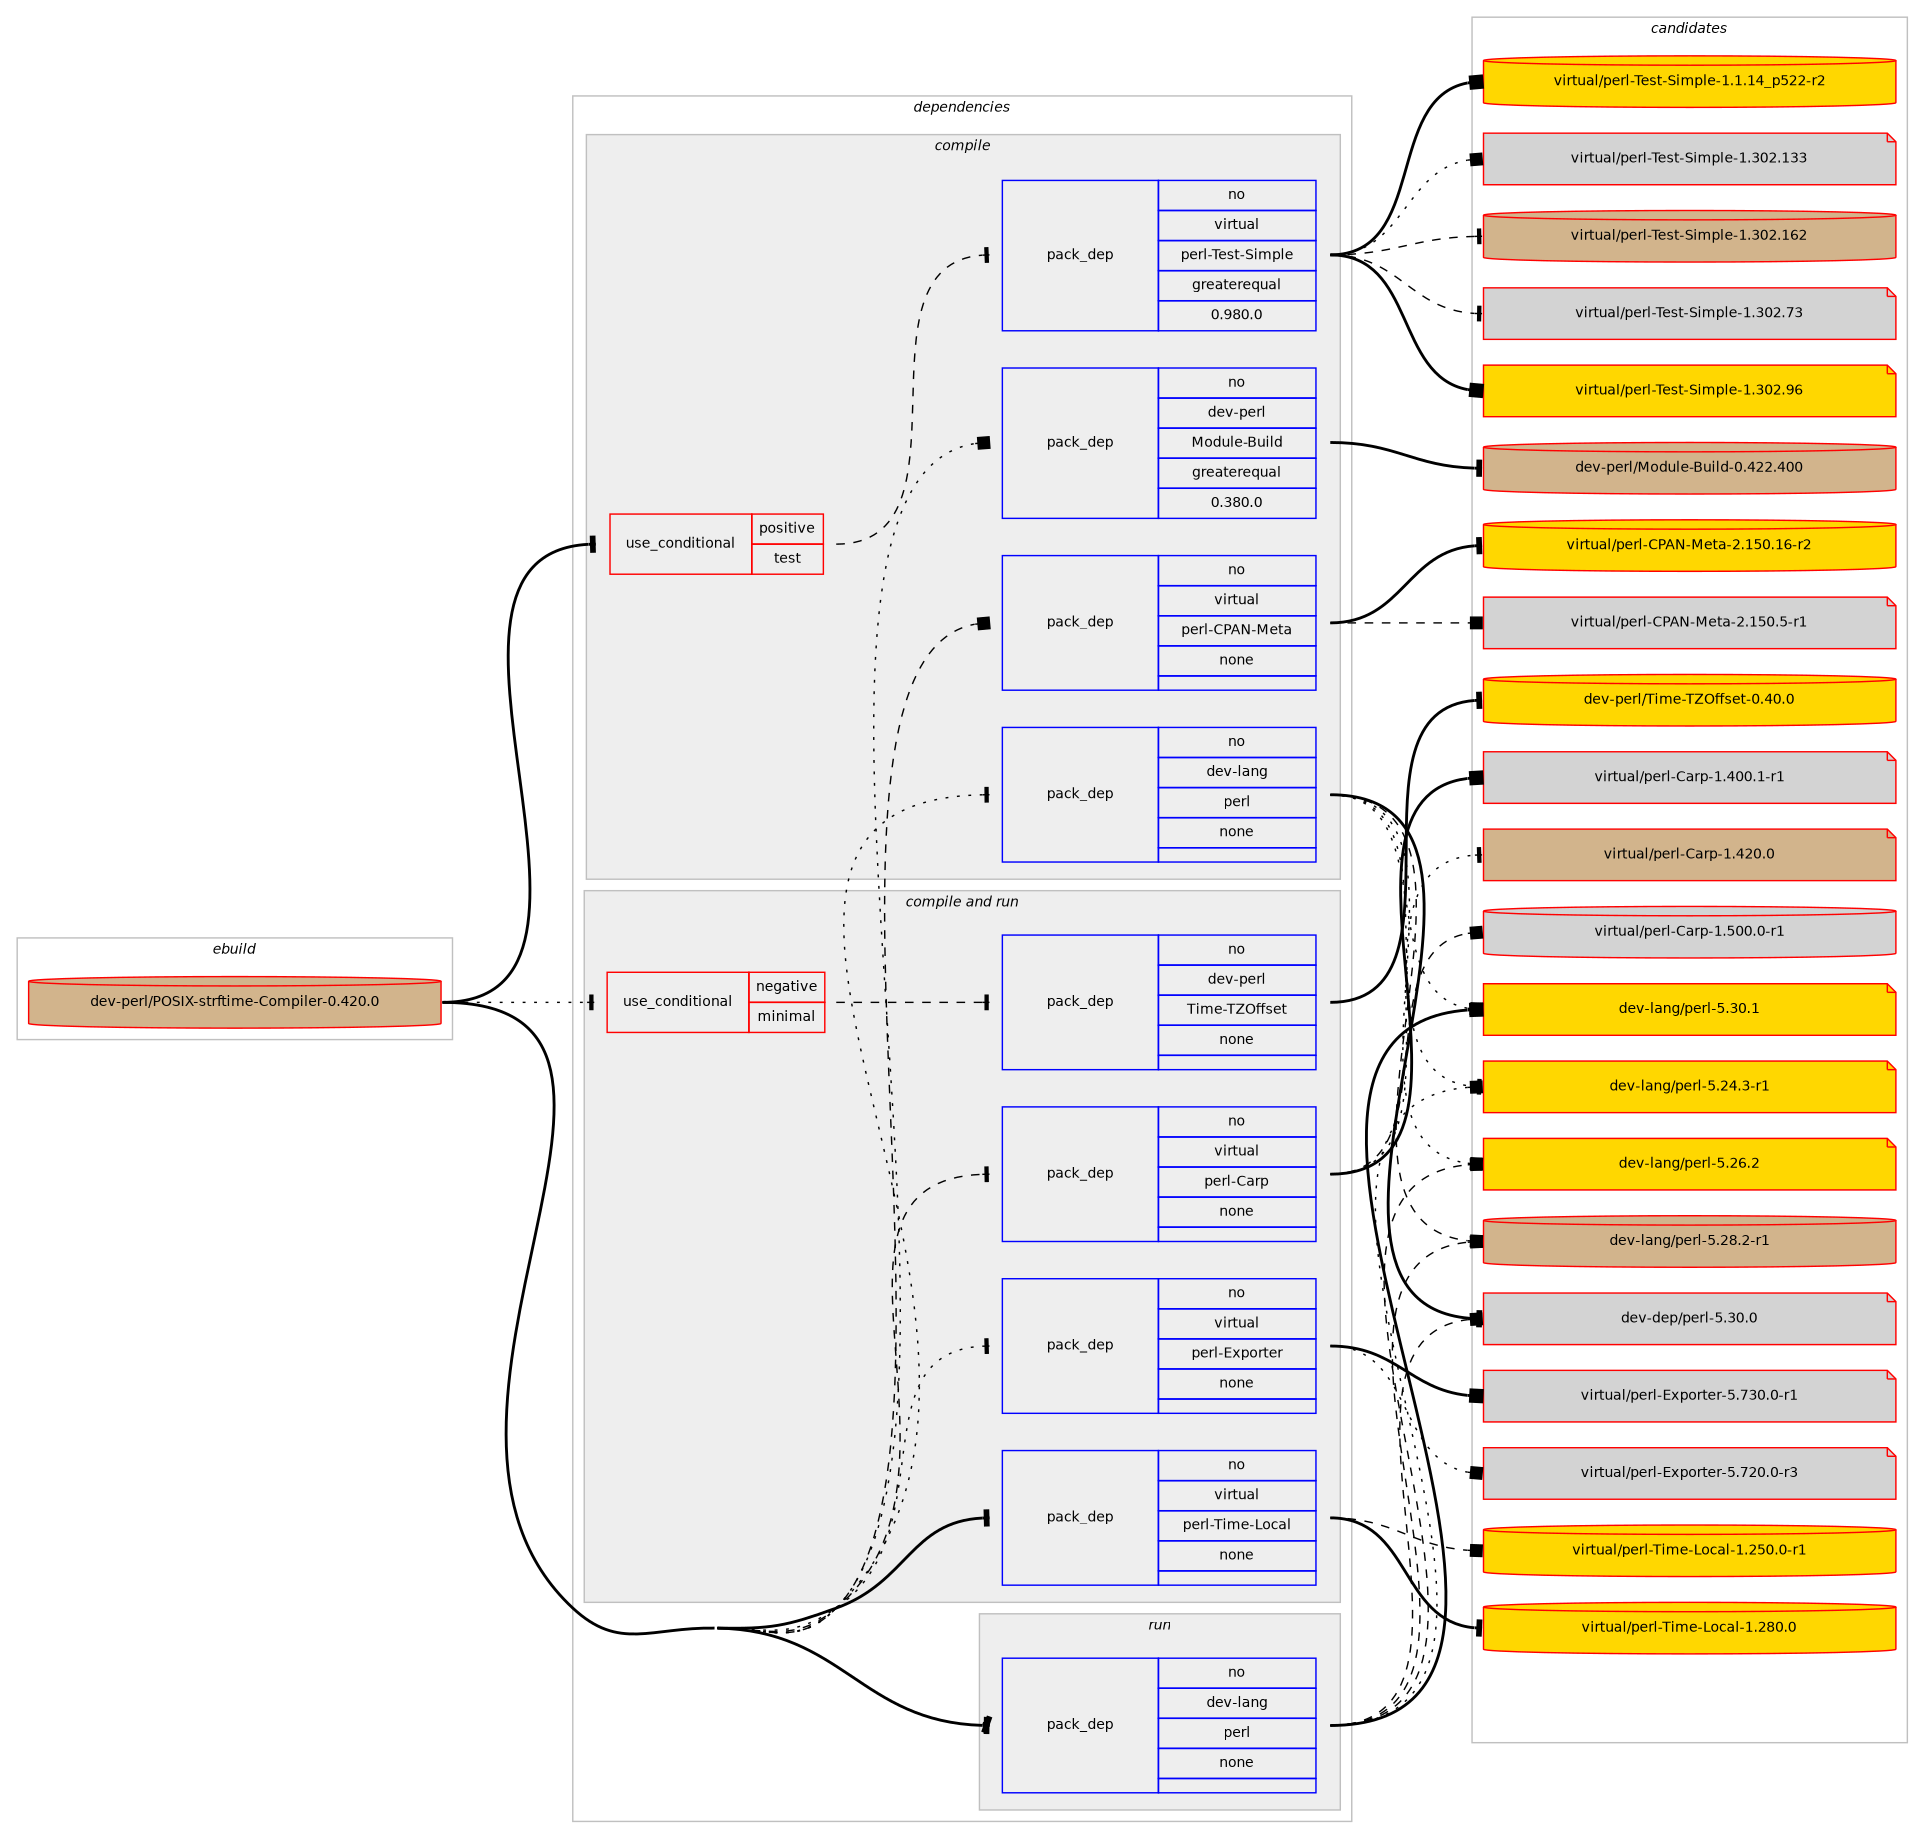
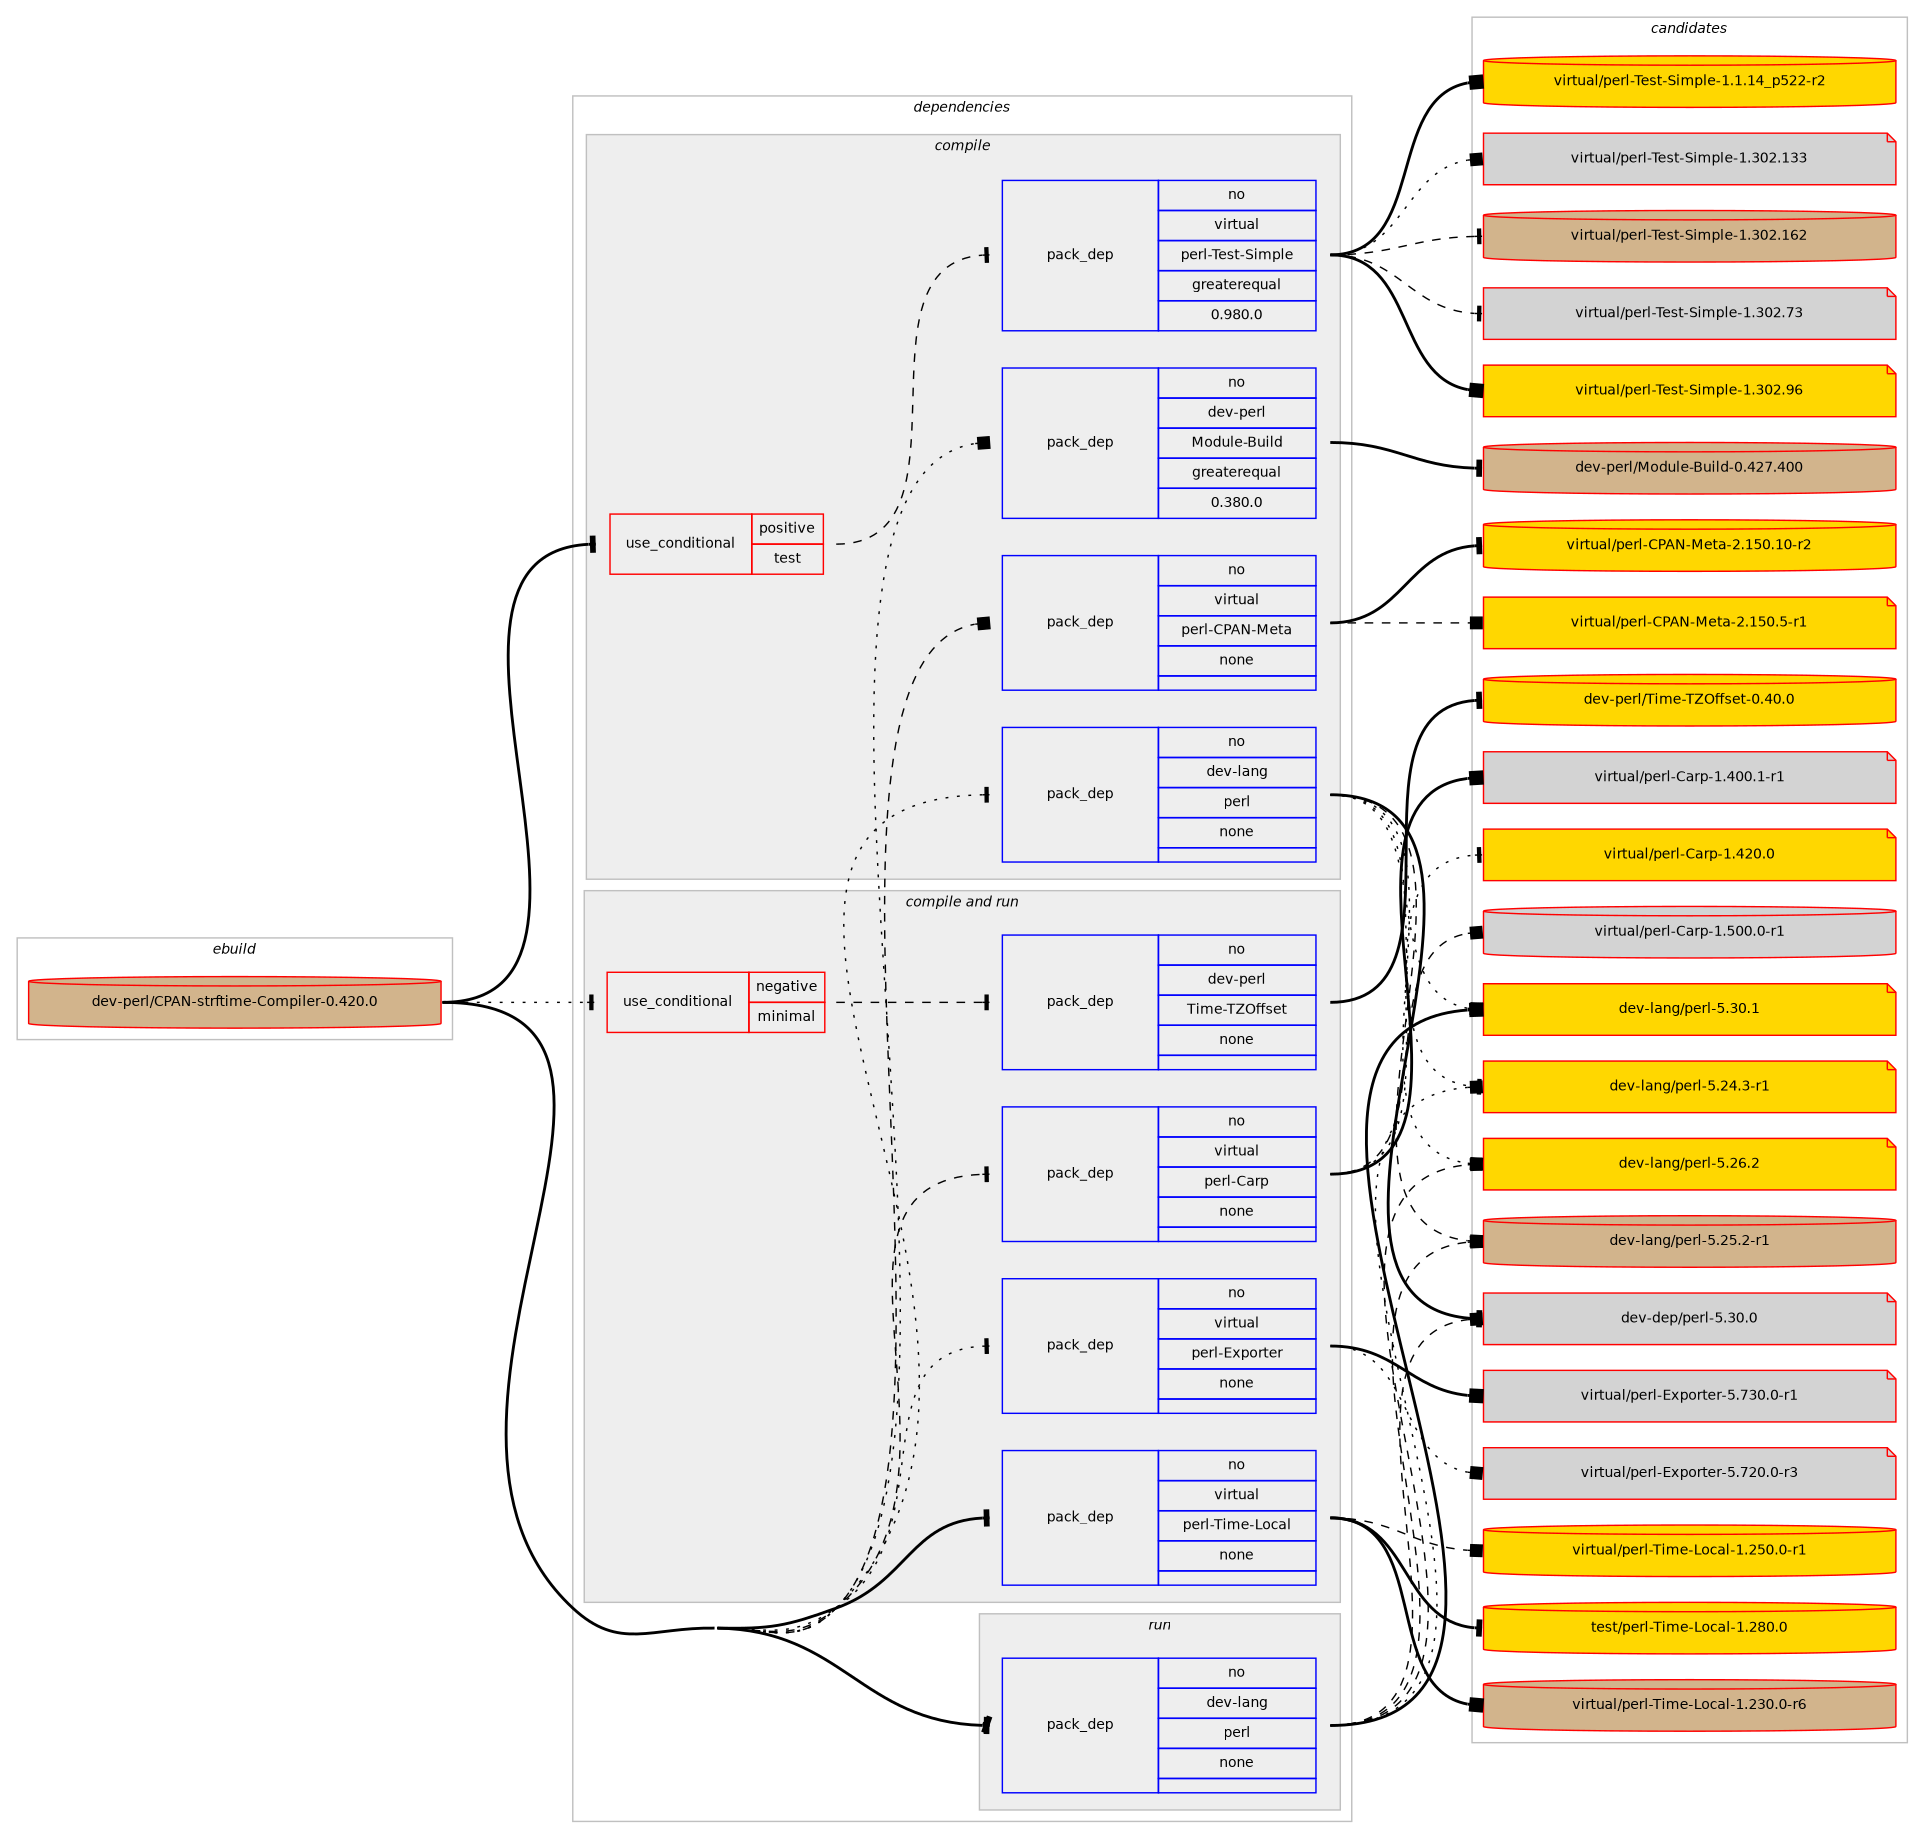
(1690, 468) -> (1690, 468)
(1690, 546) -> (1690, 546)
(1690, 623) -> (1690, 623)
(1690, 855) -> (1690, 855)
(235, 1002) -> (235, 1002)
(1690, 1241) -> (1690, 1241)
(1690, 1628) -> (1690, 1628)
none -> (1690, 1705)
